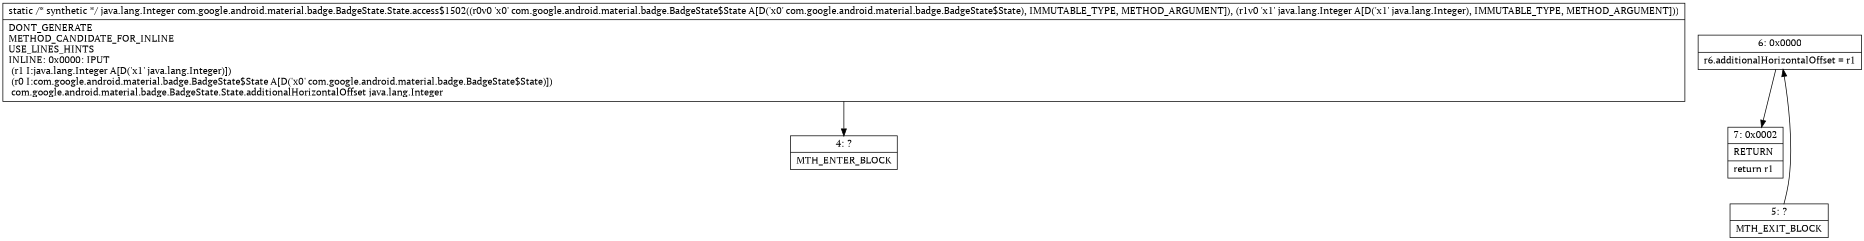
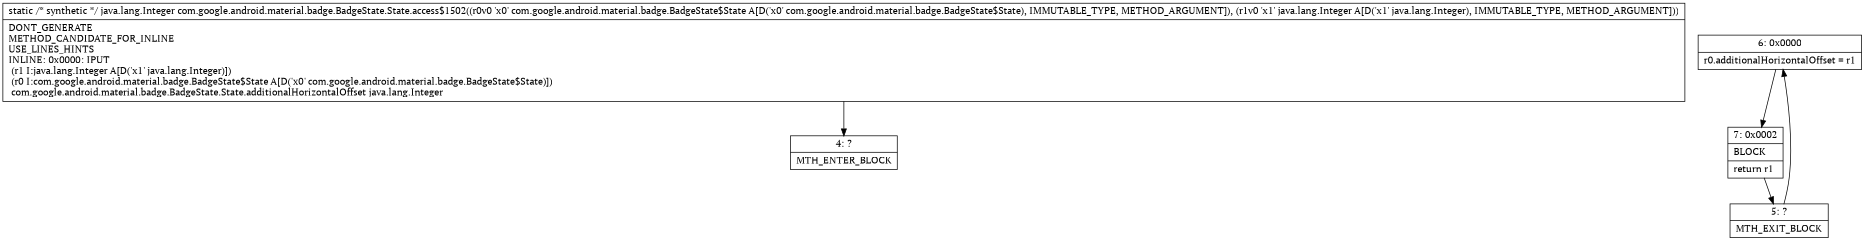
(1780, 61) -> (1780, 61)
(1754, 152) -> (1750, 152)
none -> (1768, 188)
